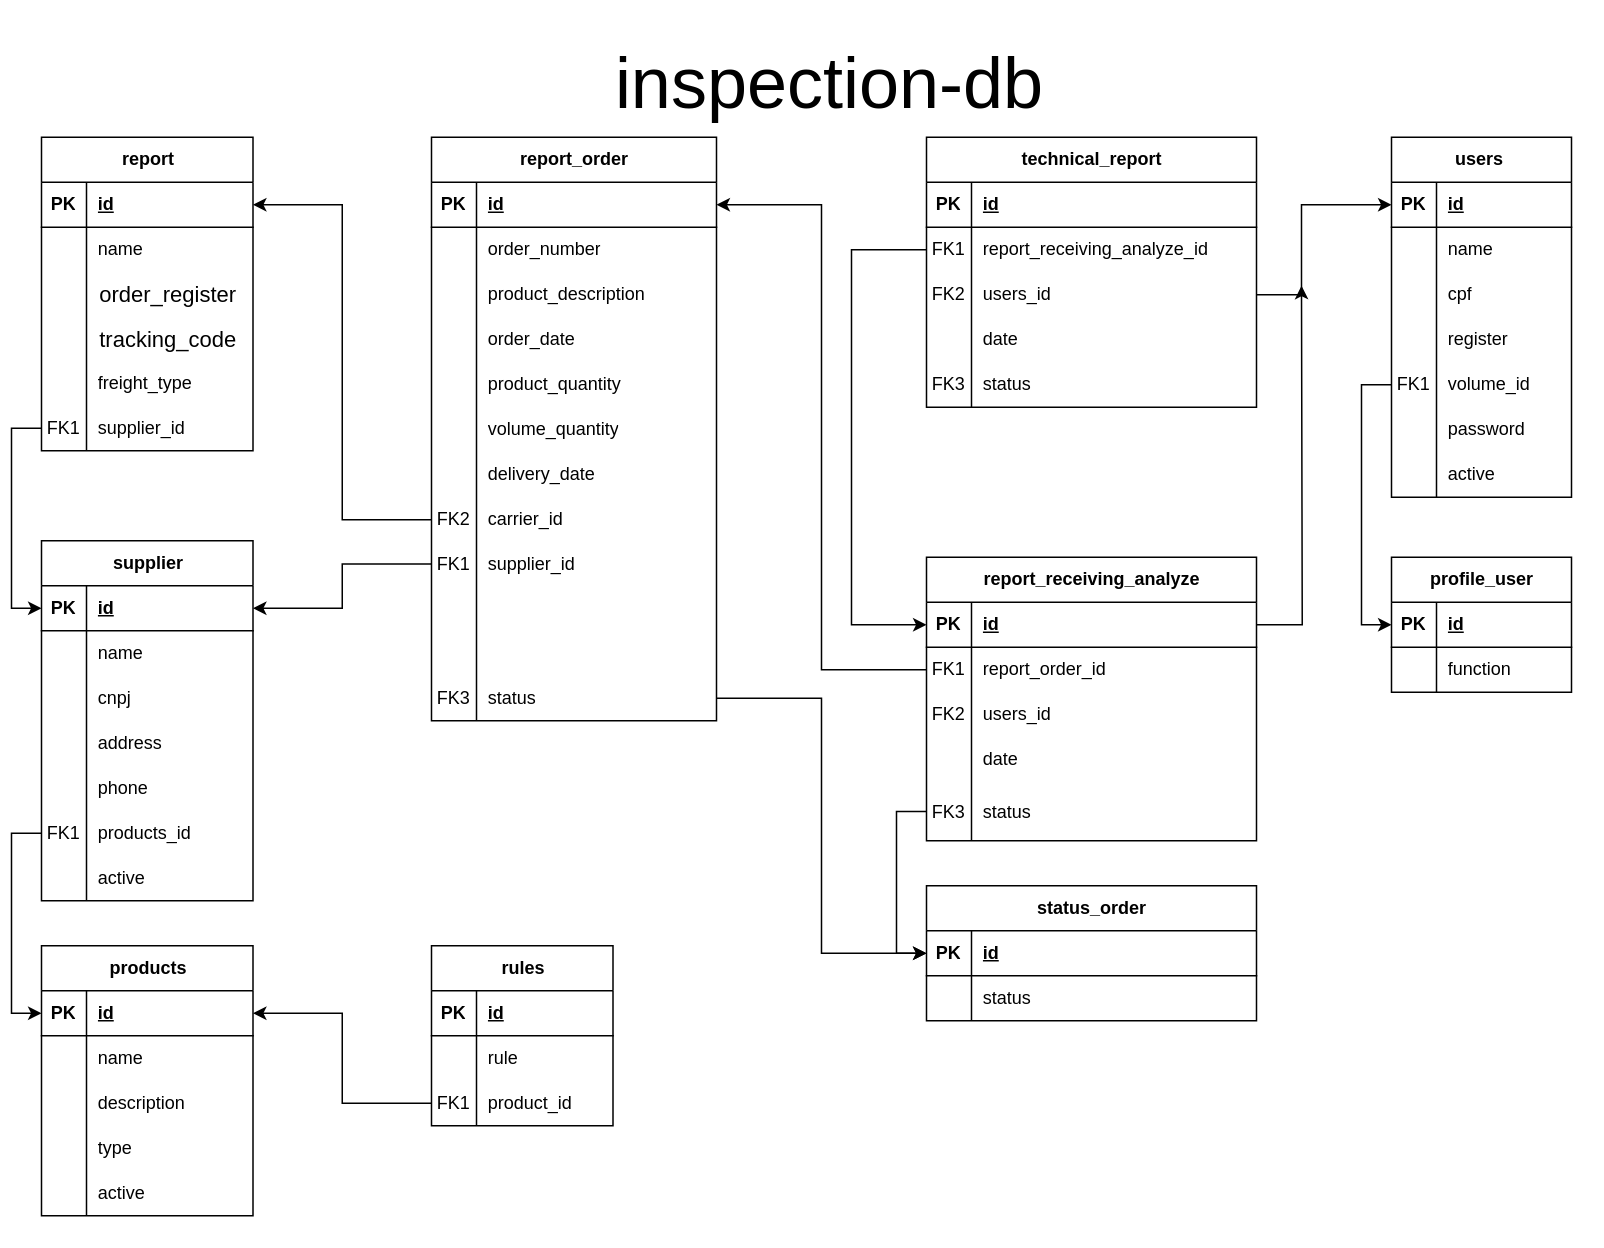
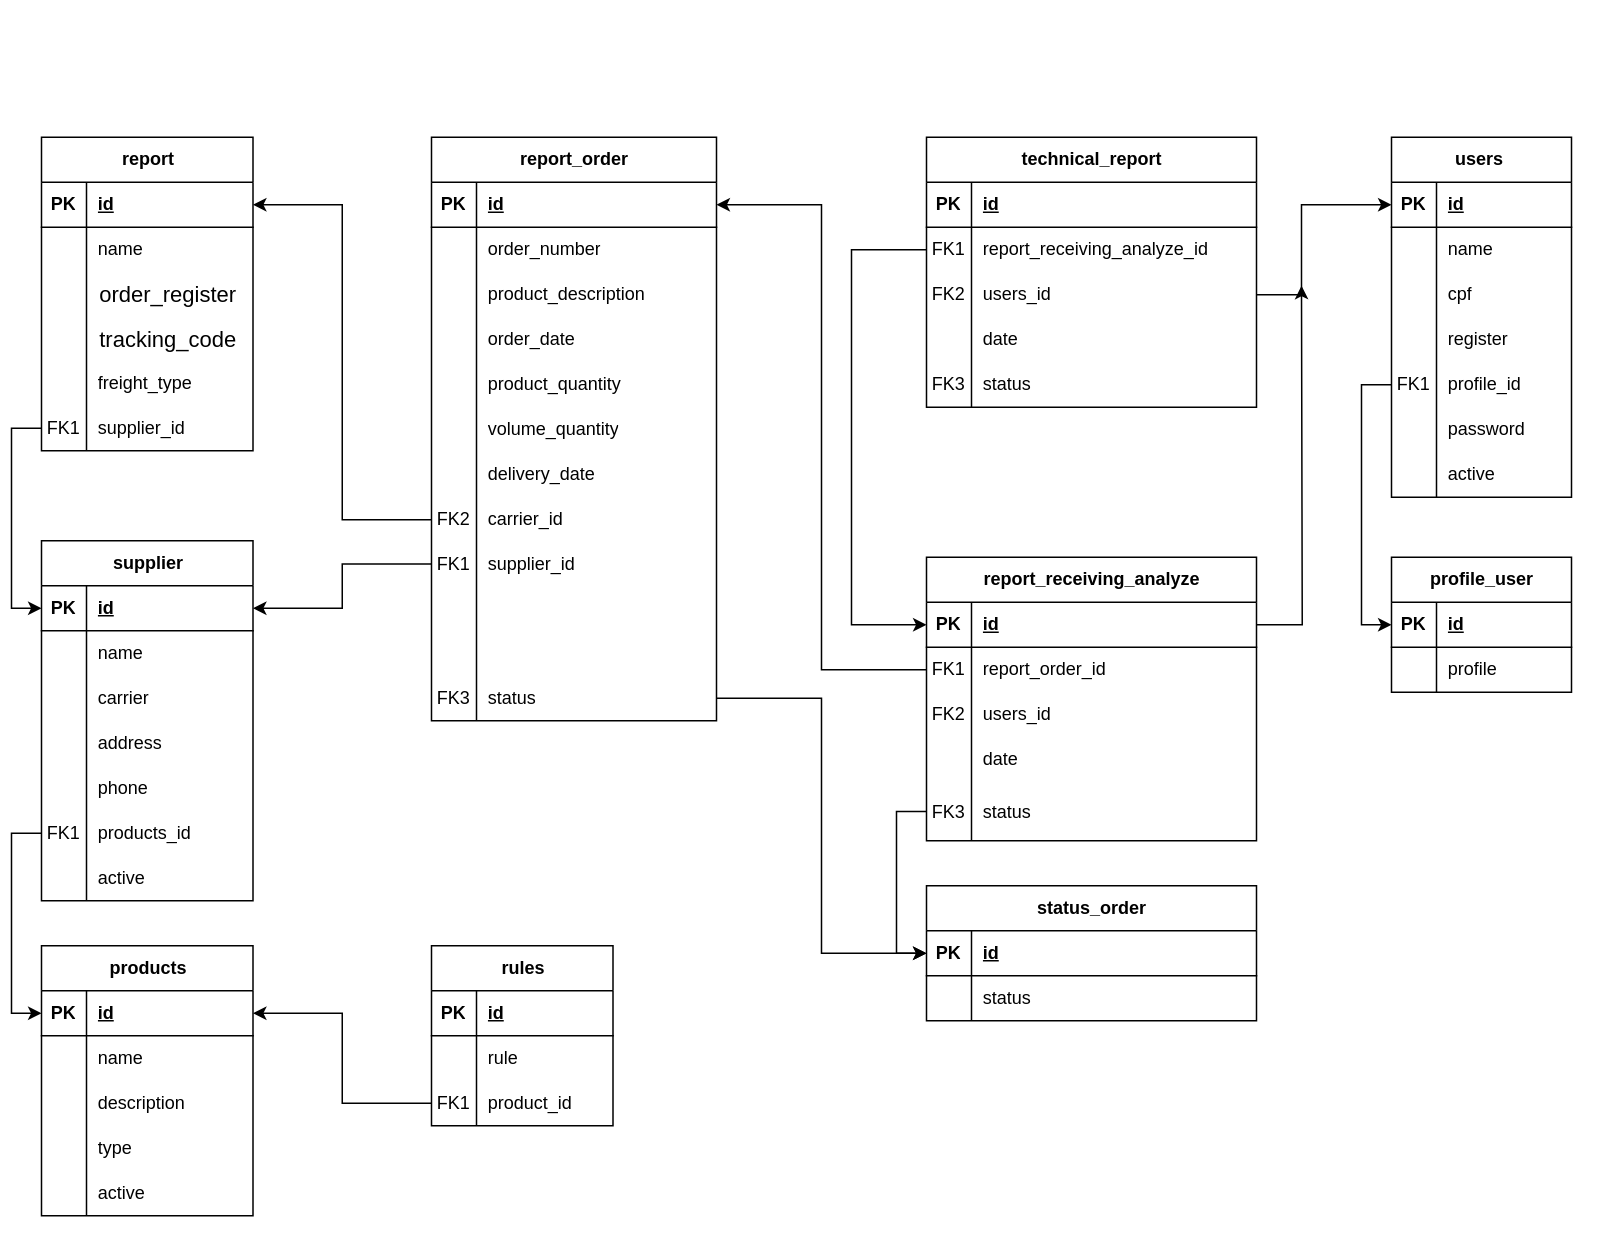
(829, 83) -> none
(1489, 385) -> (1492, 385)
(1486, 670) -> (1479, 670)
(118, 698) -> (131, 698)
